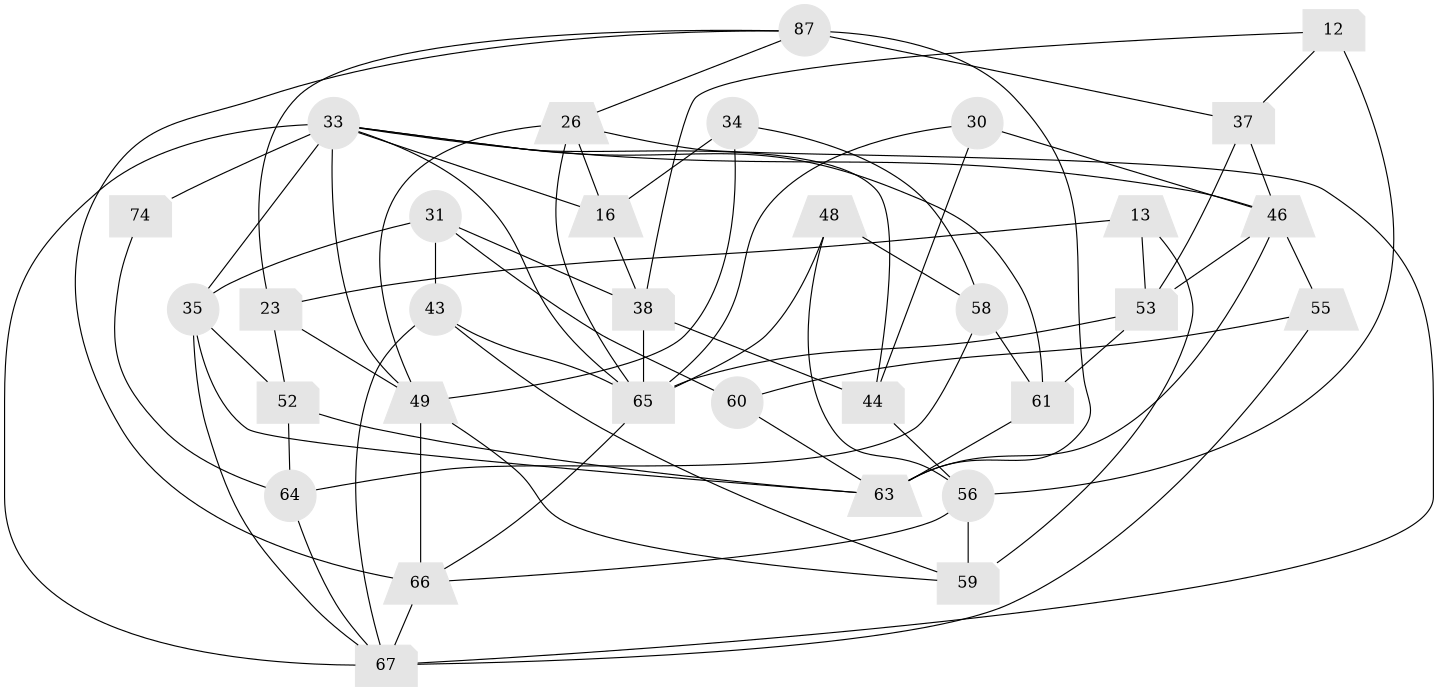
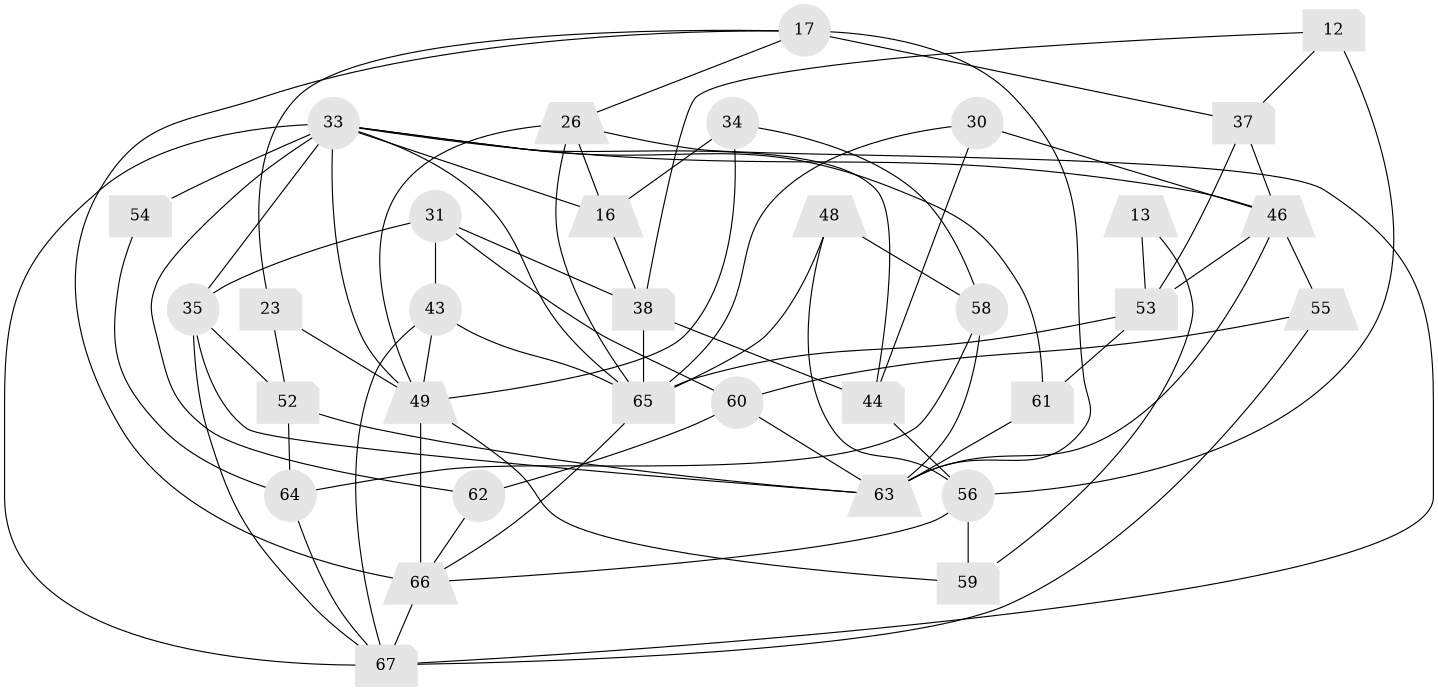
(805, 30) -> (805, 30)
(141, 216) -> (141, 216)
(705, 255) -> none
(1015, 360) -> (959, 415)
(661, 459) -> (428, 359)
none -> (479, 496)
